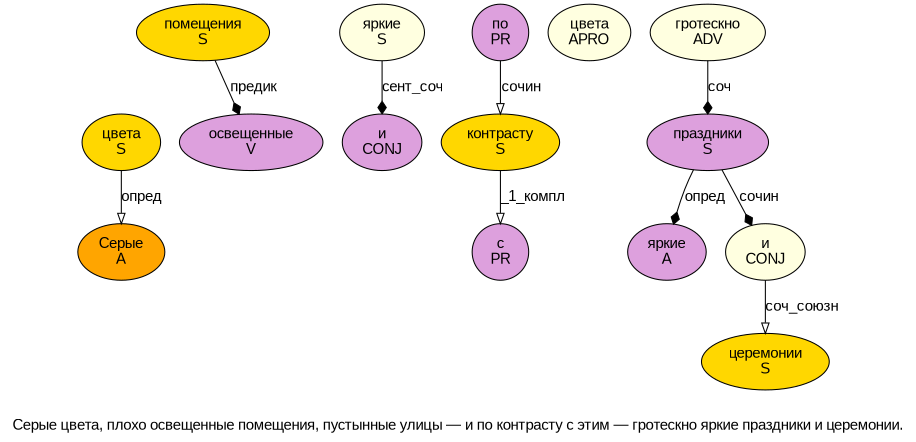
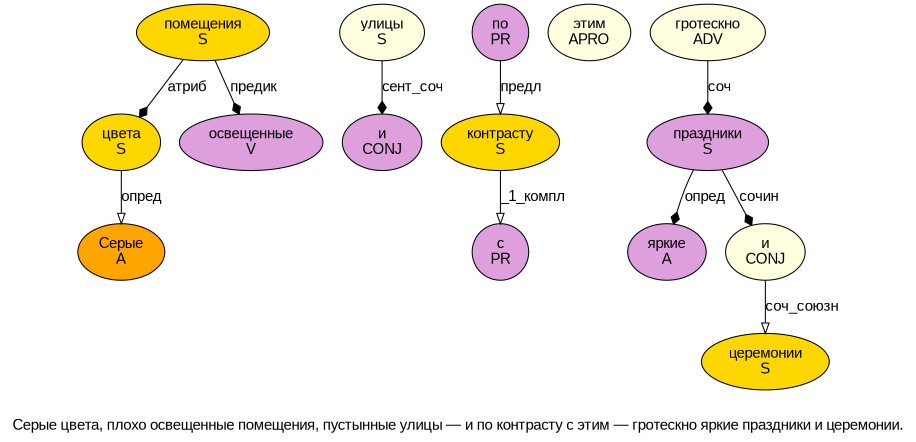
(382, 32) -> (382, 32)
(589, 32) -> (589, 32)
none -> (165, 83)
(521, 87) -> (521, 87)
